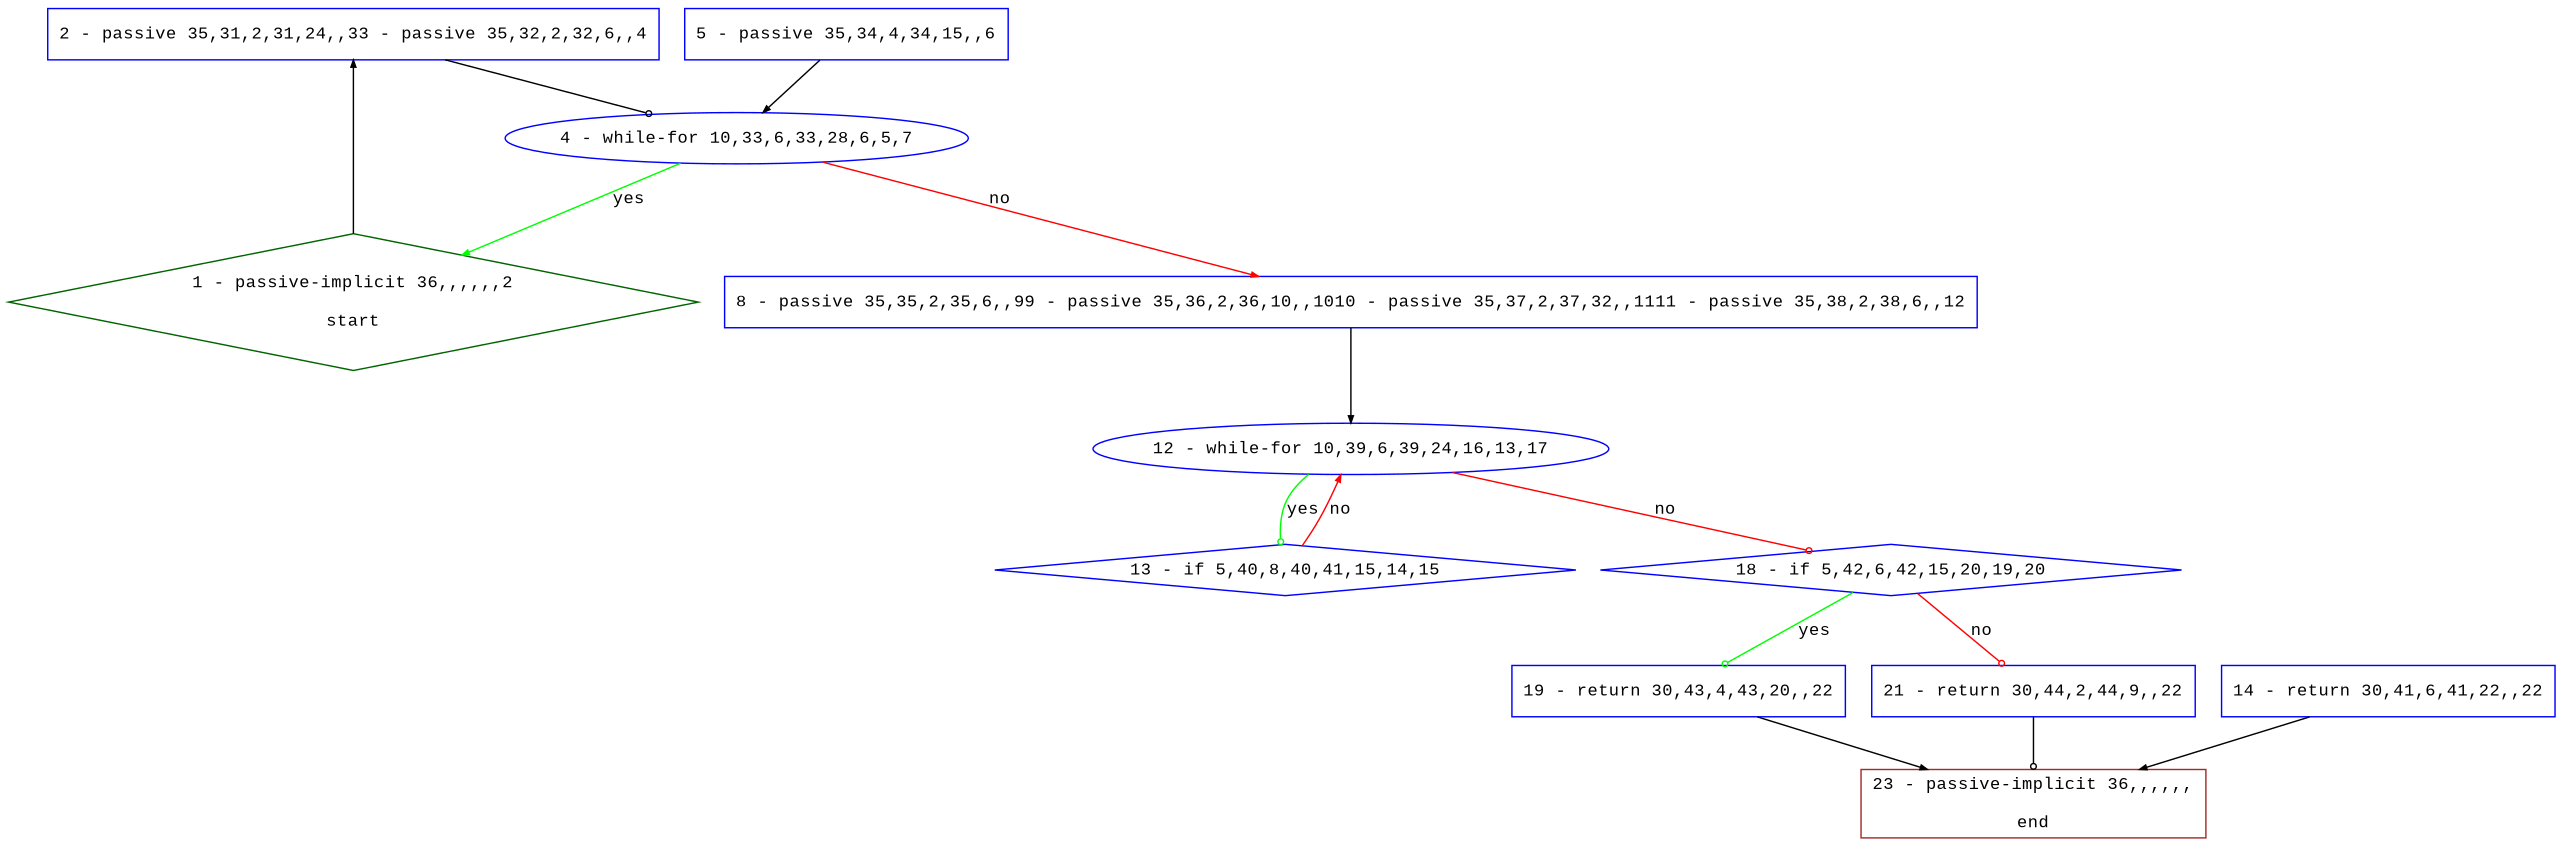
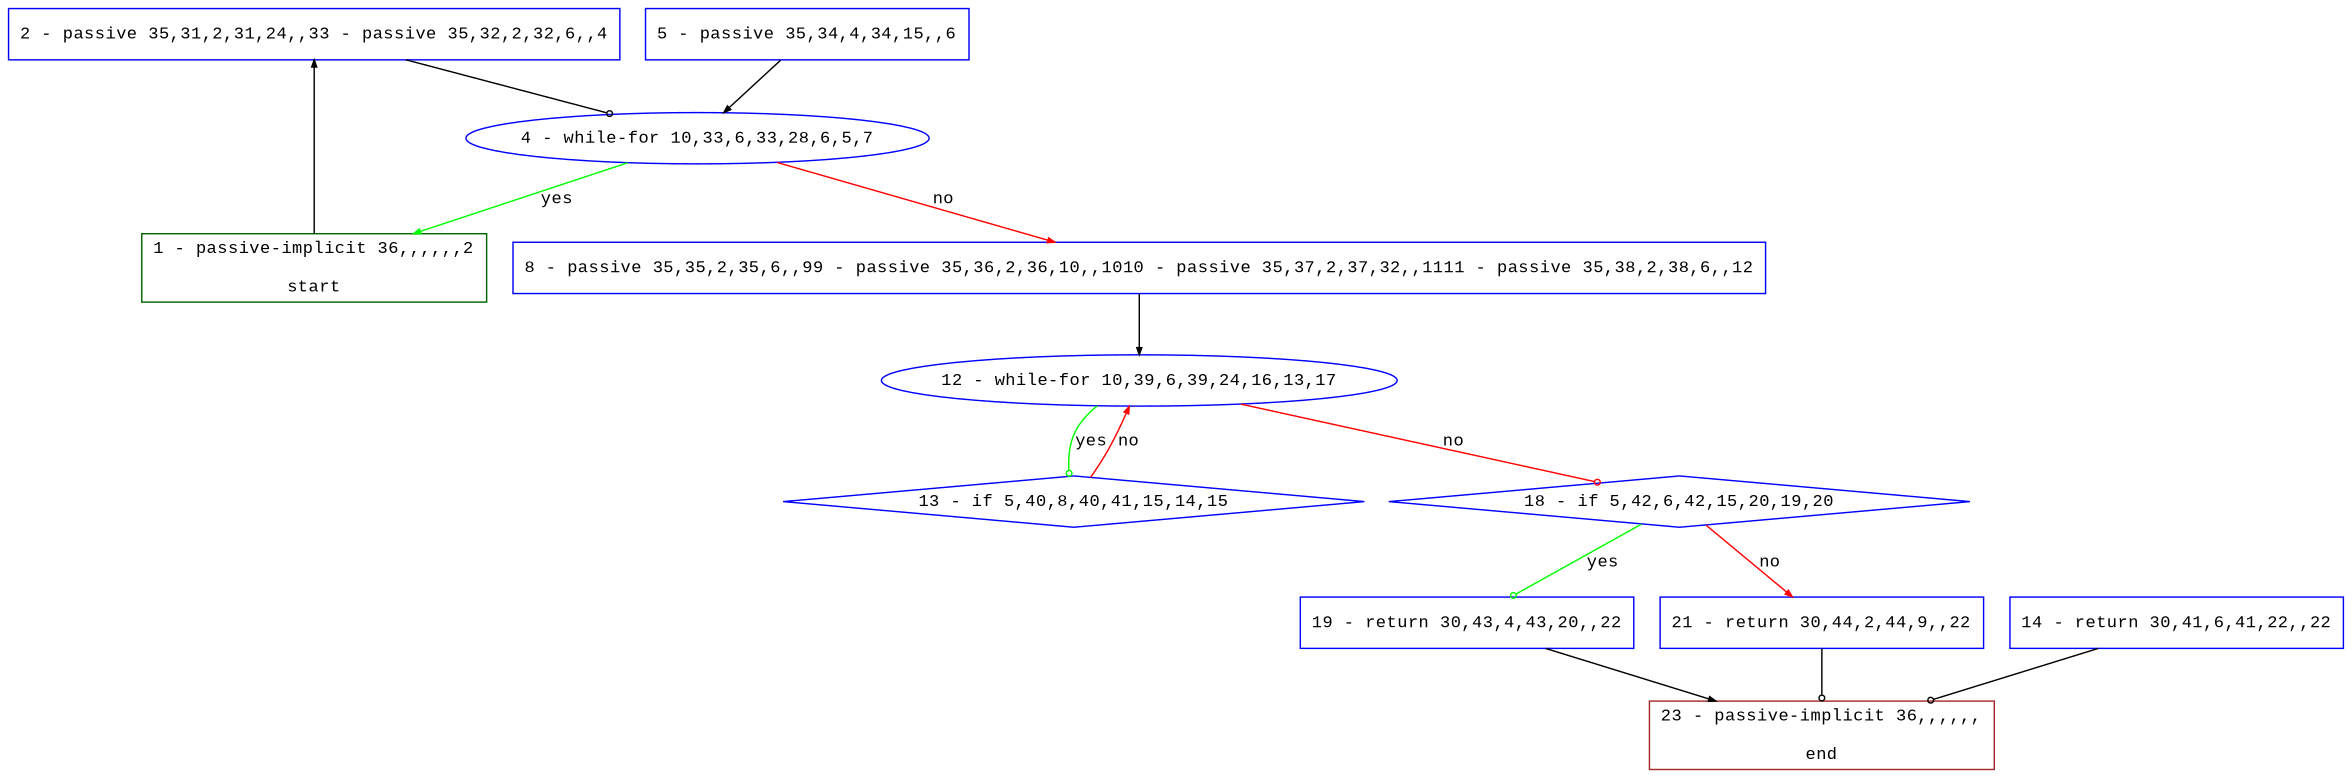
(353, 302) -> (314, 268)
(1958, 627) -> (1746, 559)
(2228, 742) -> (2016, 674)
